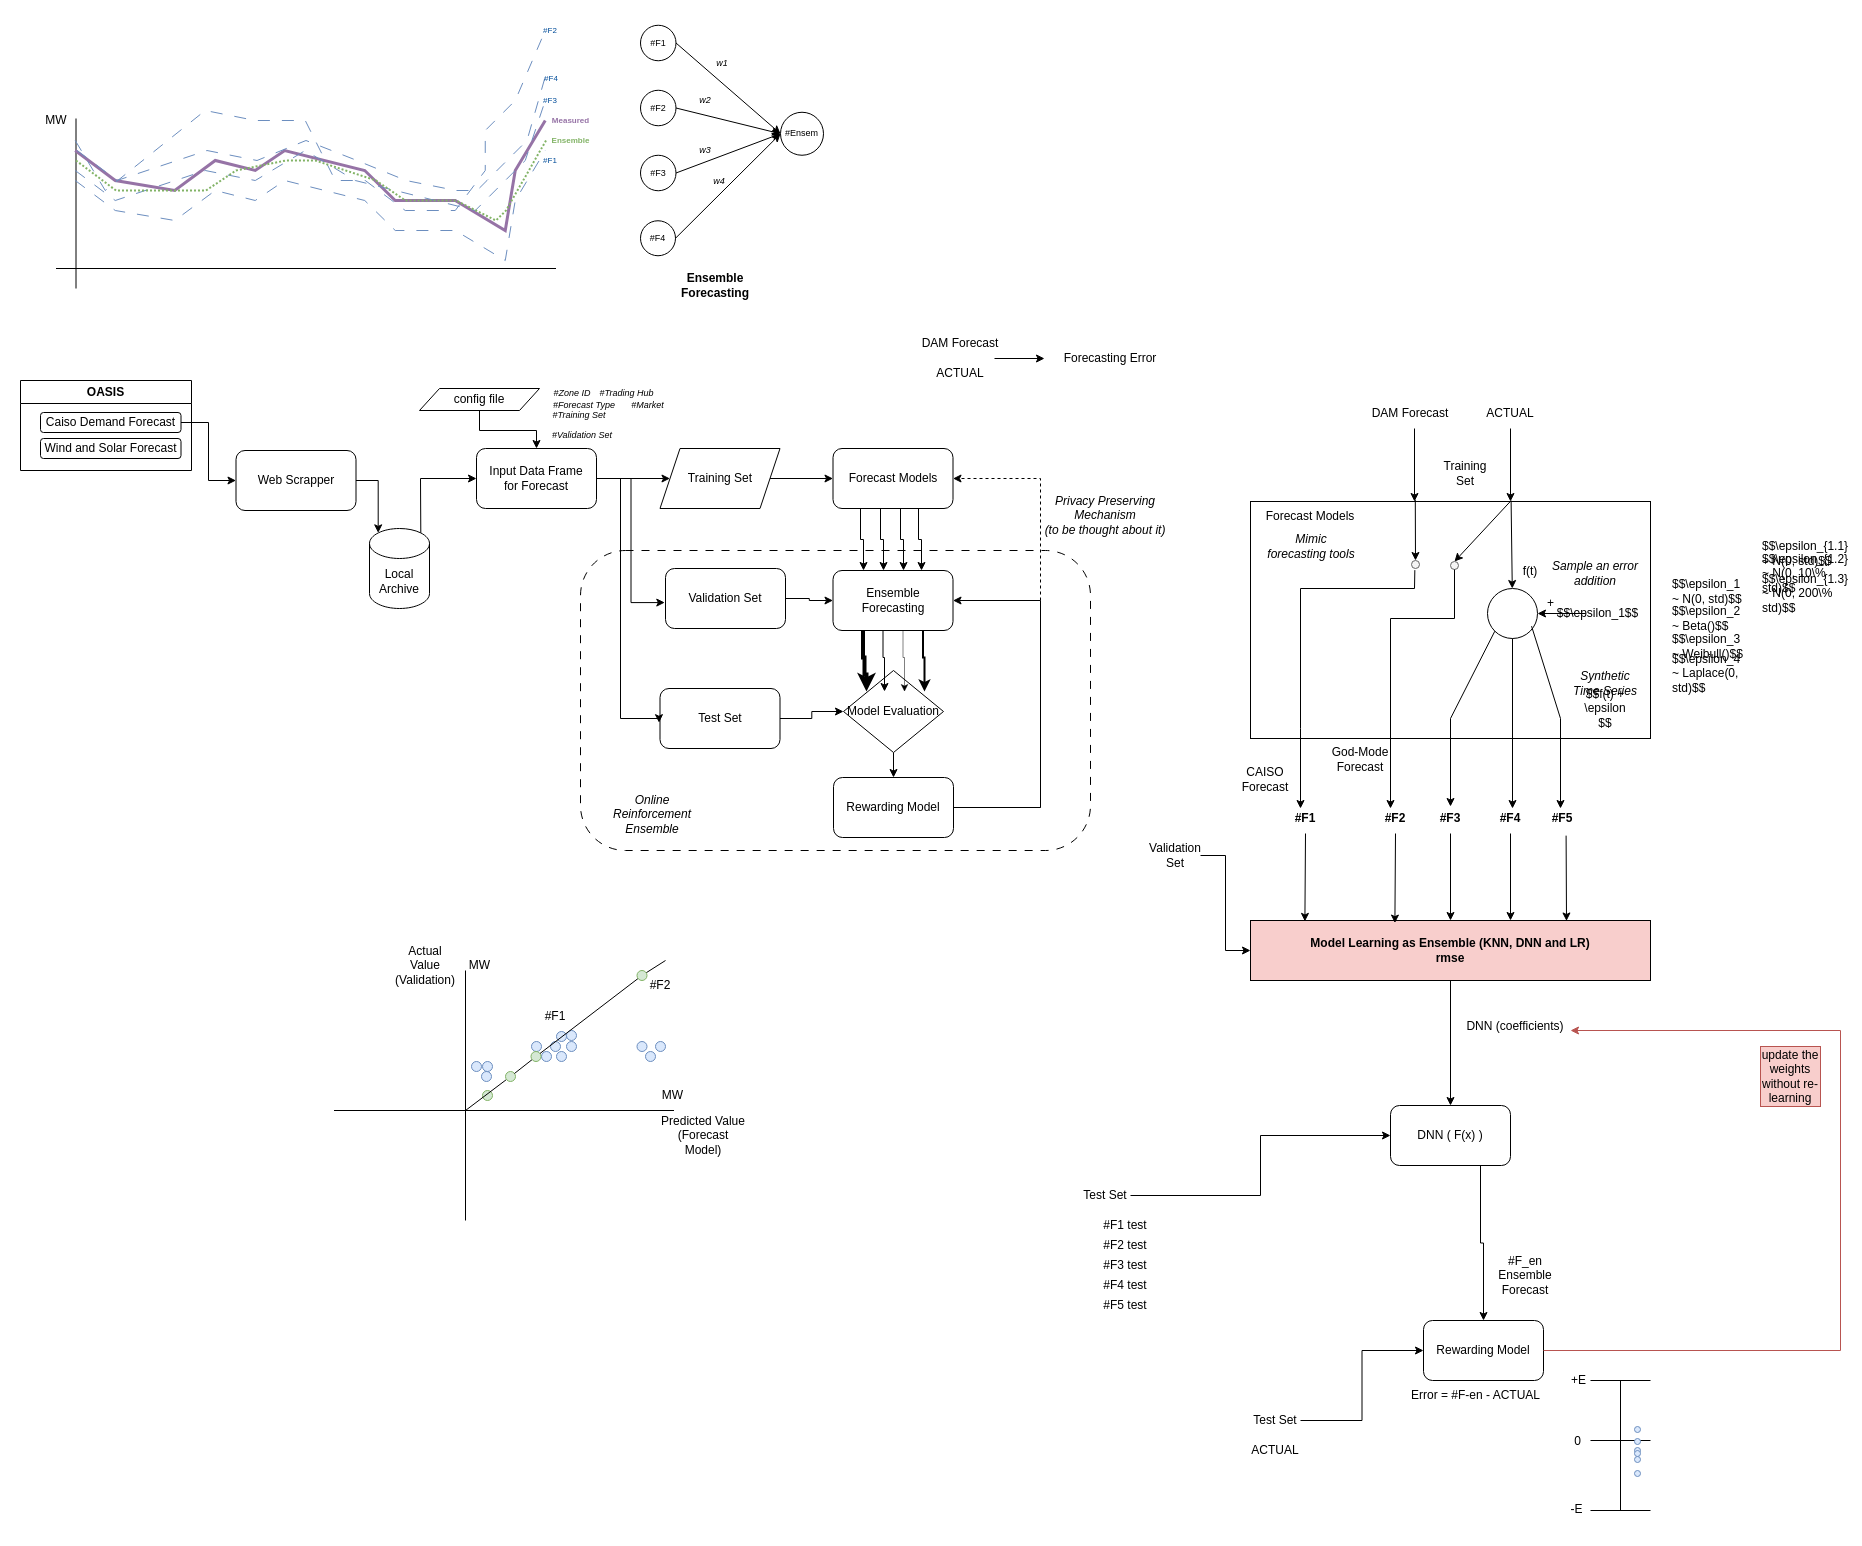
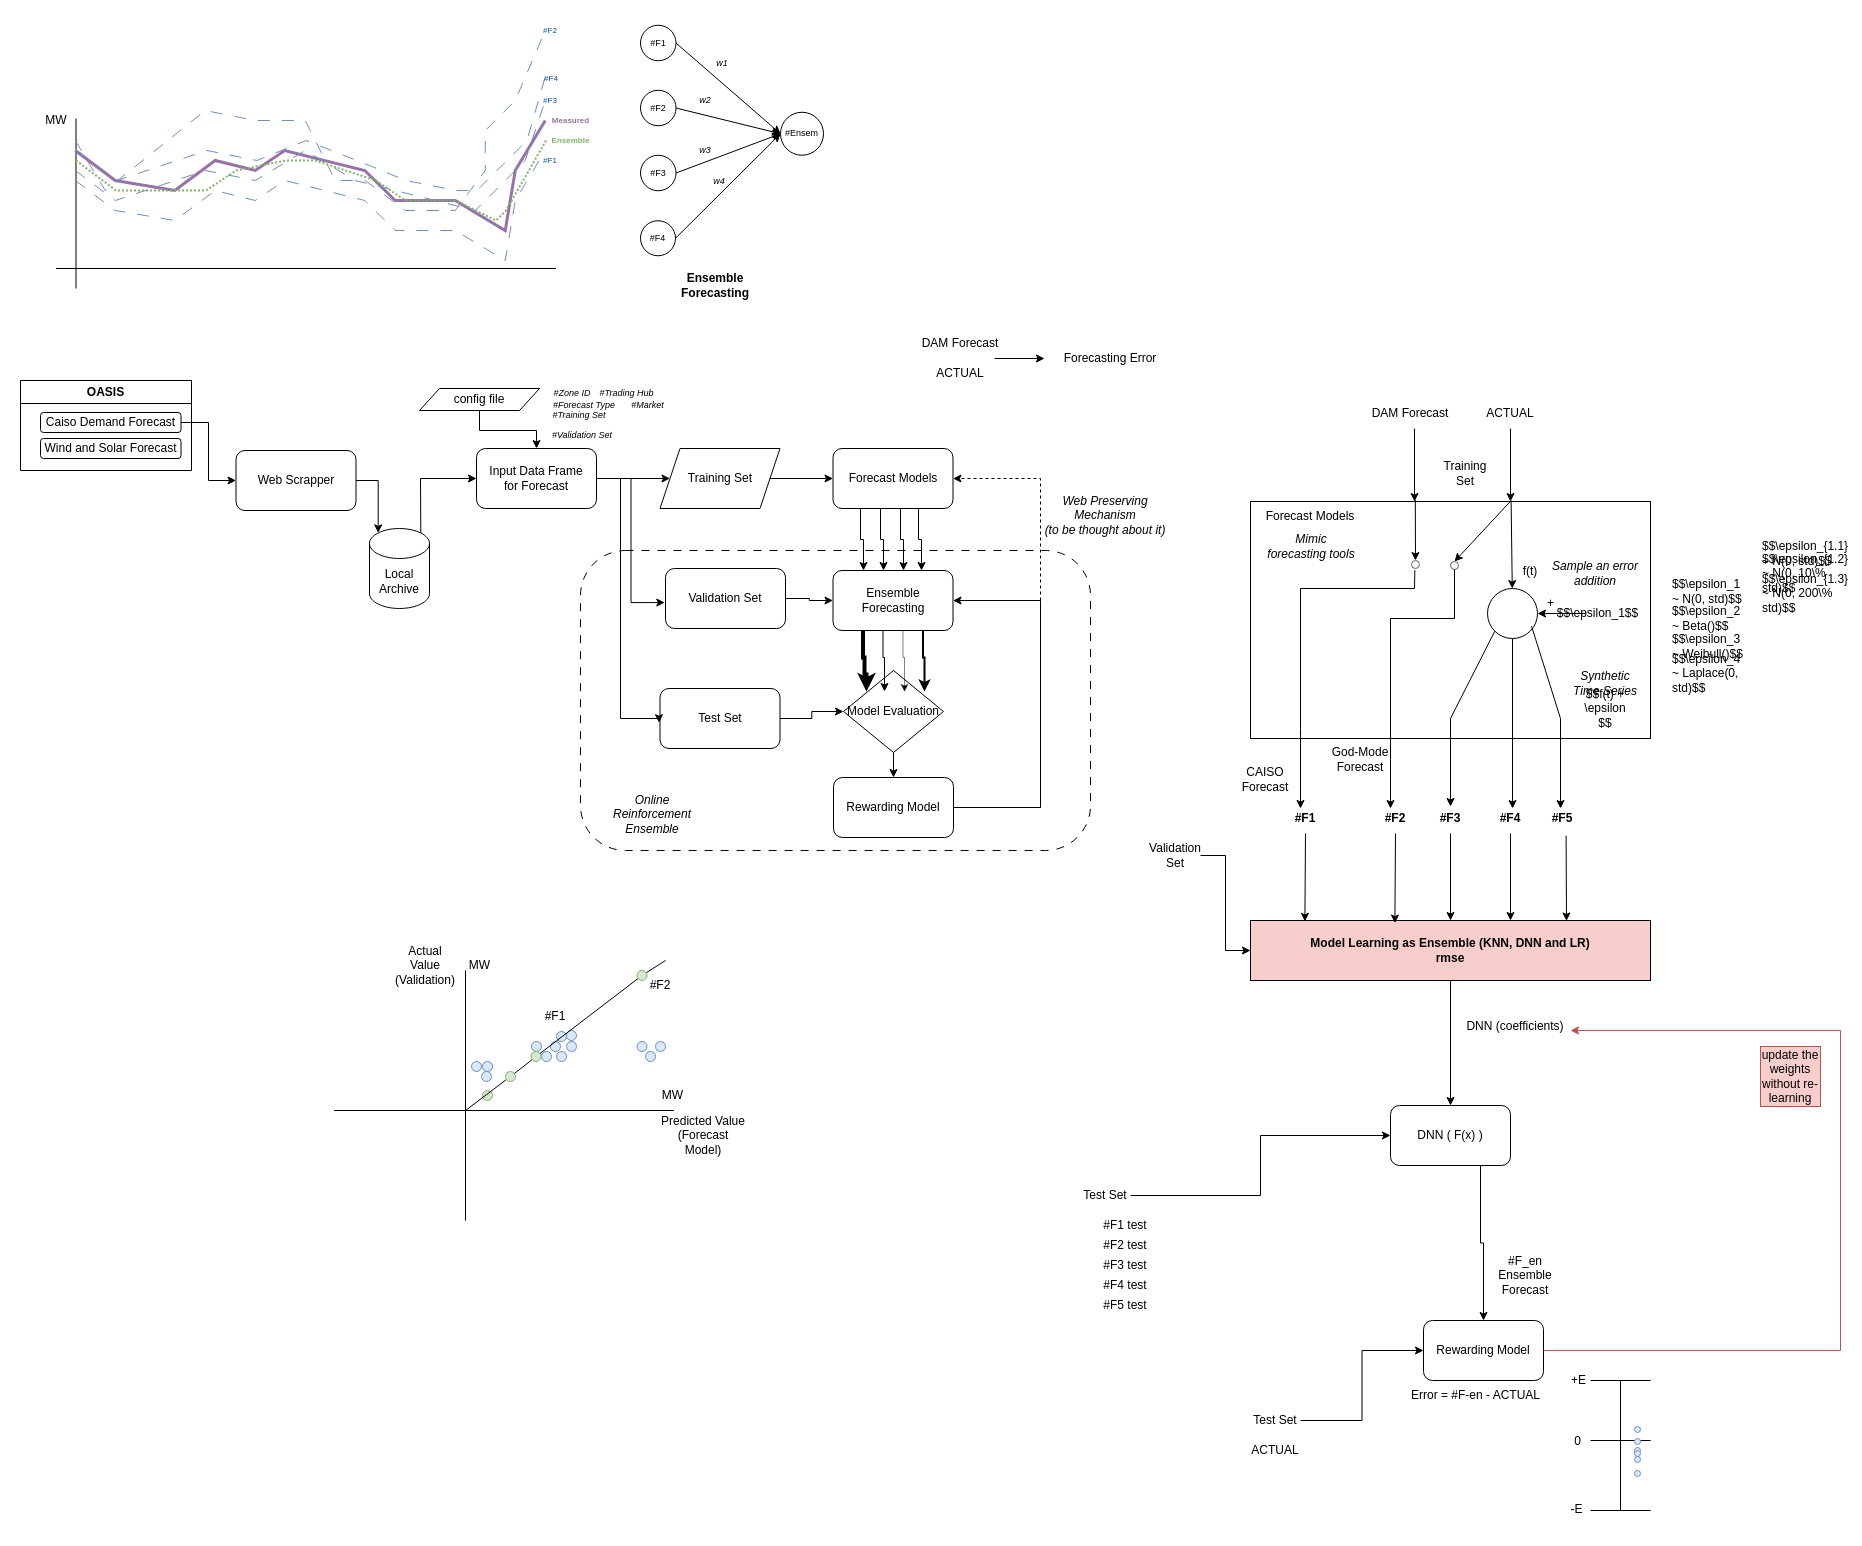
(1106, 516) -> (1106, 516)
